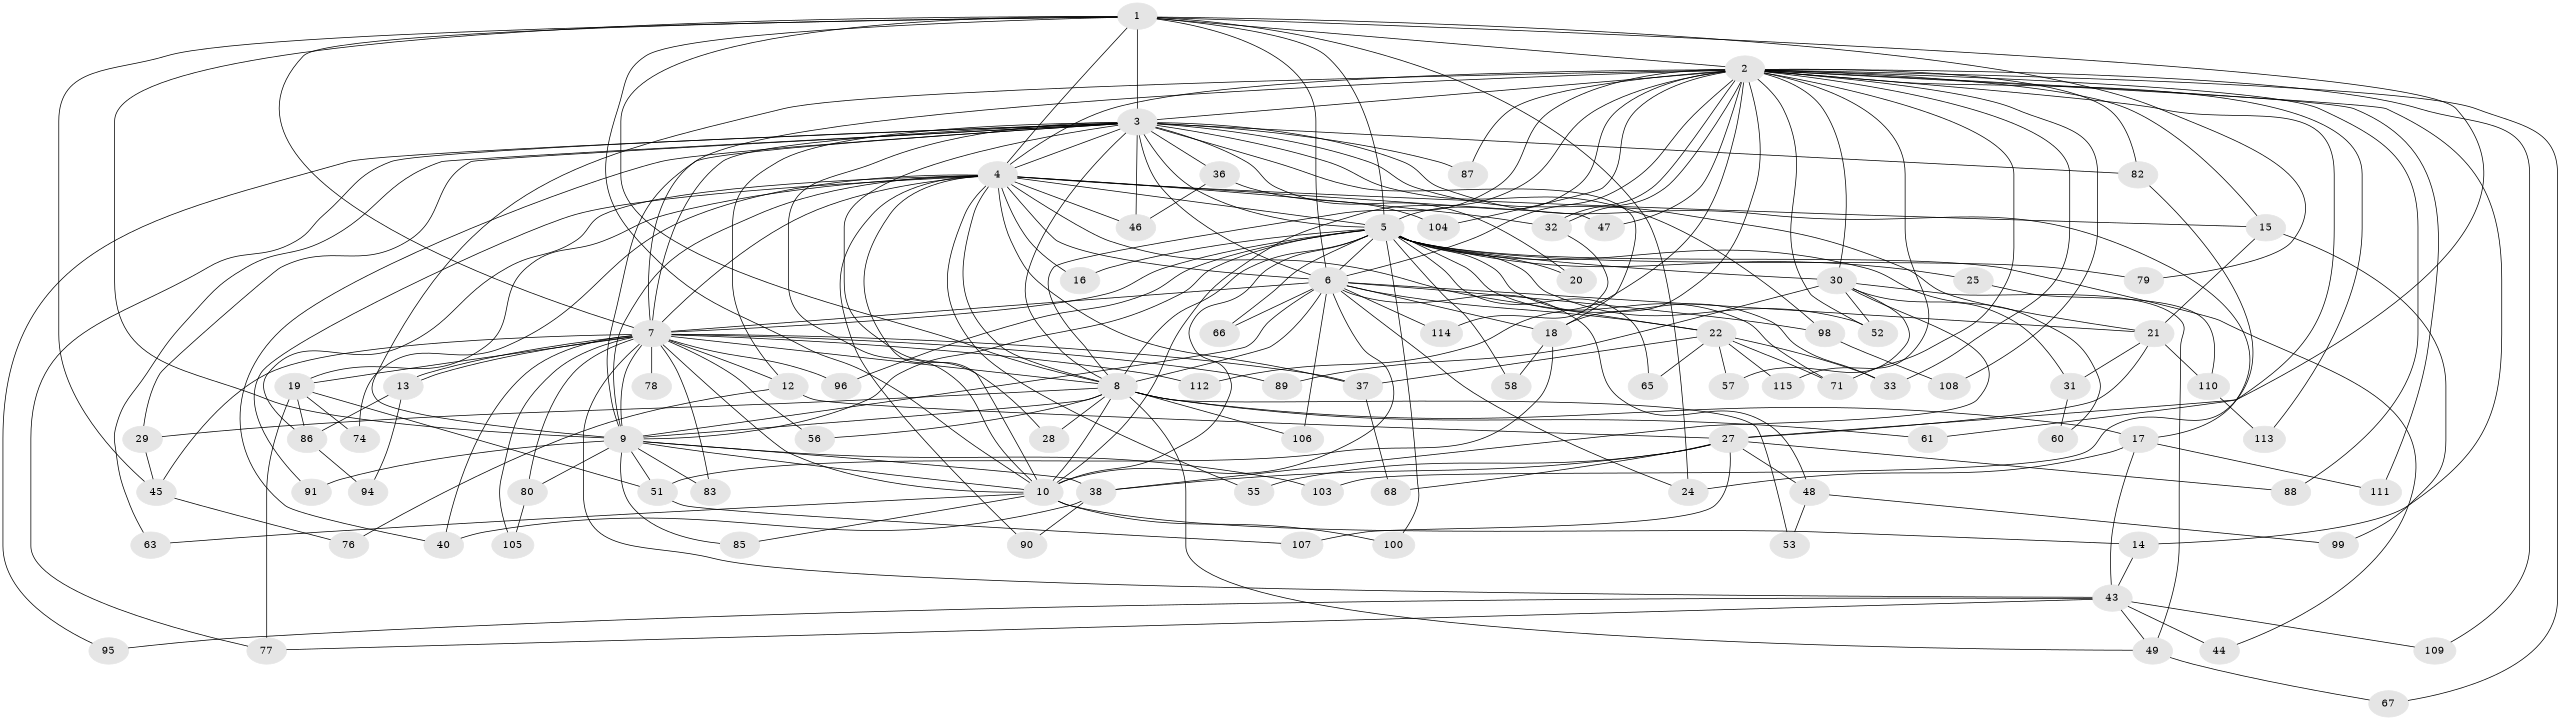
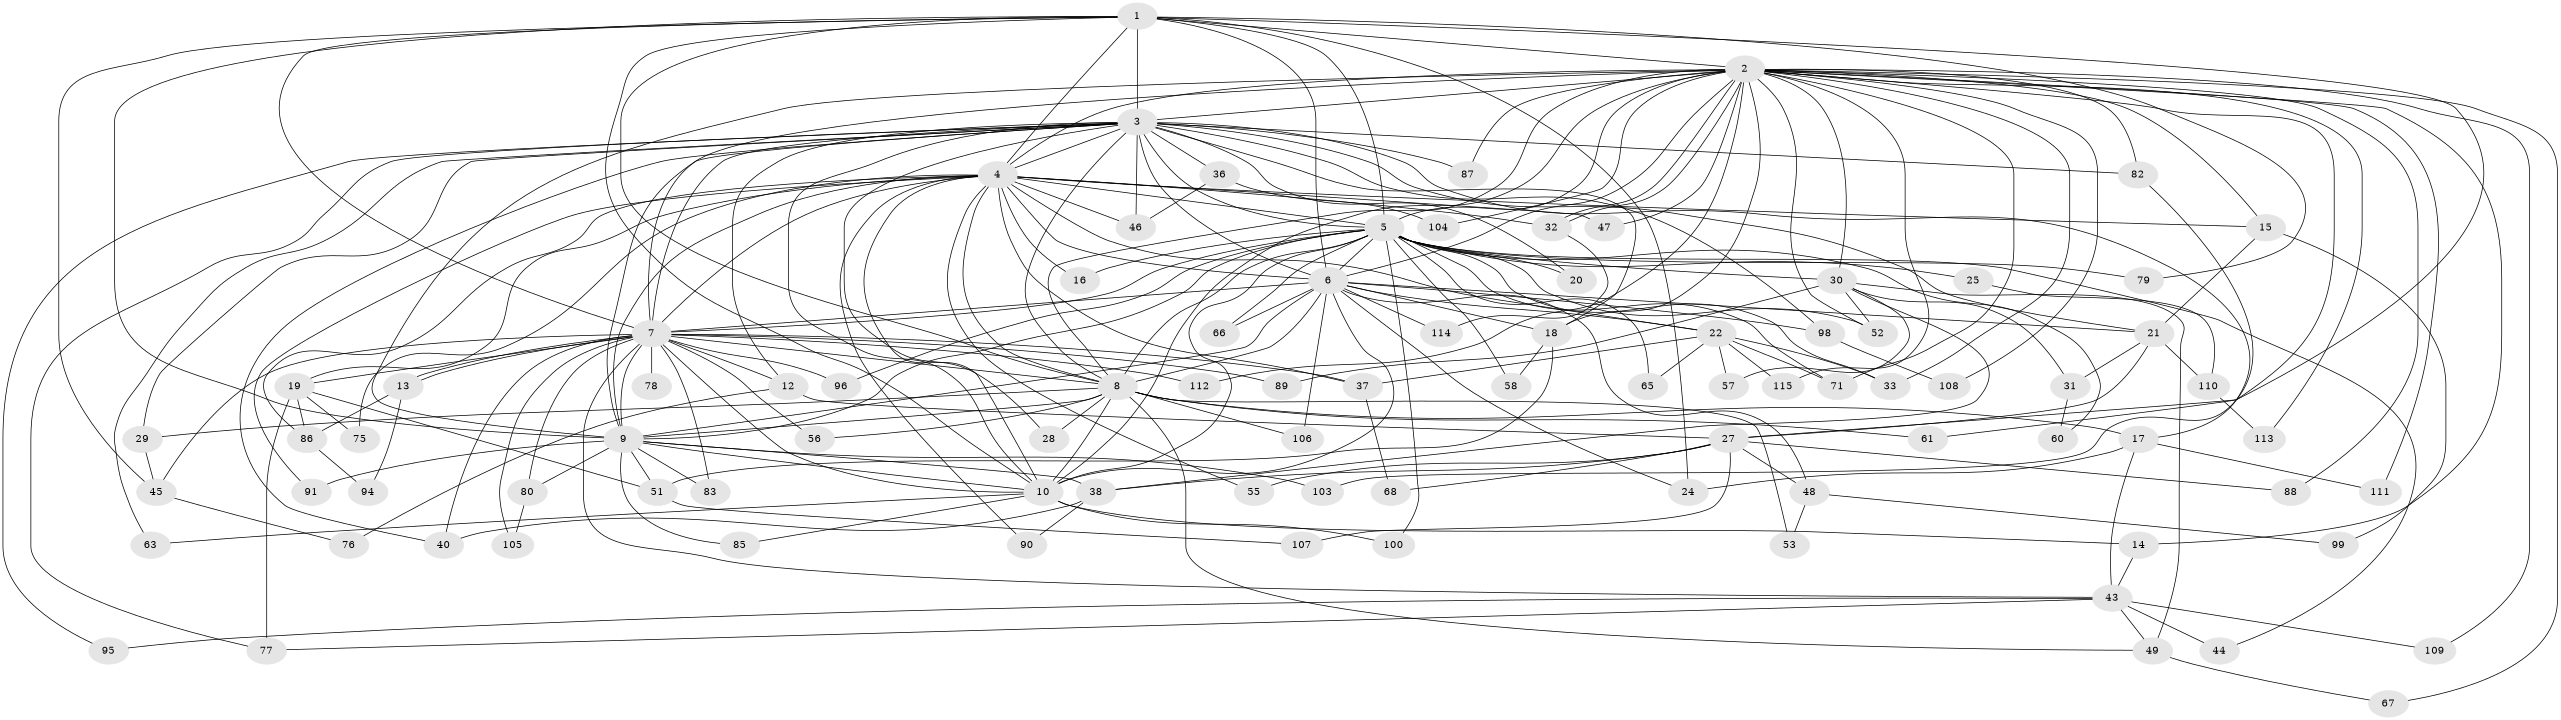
(360, 439) -> (360, 439)
